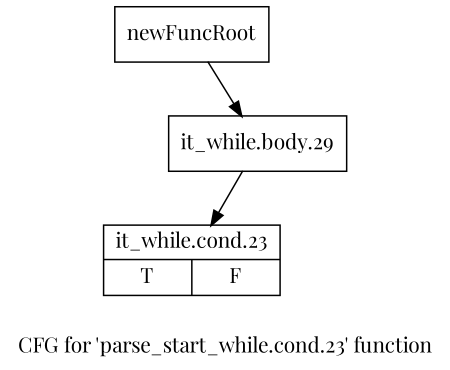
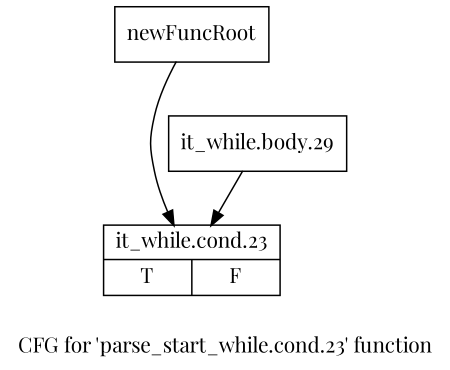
(221, 83) -> (151, 136)
